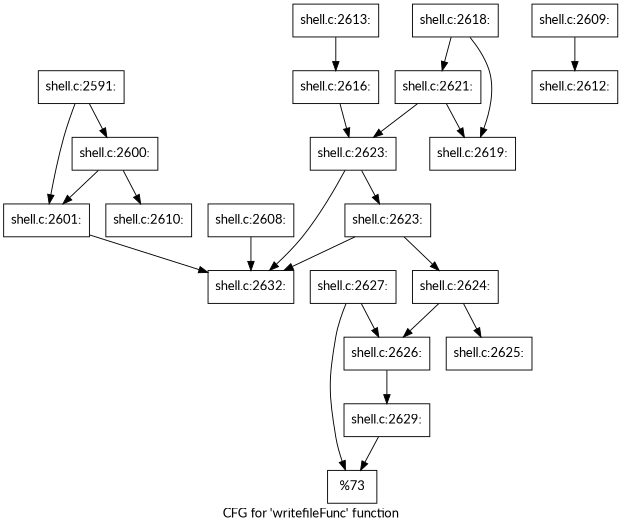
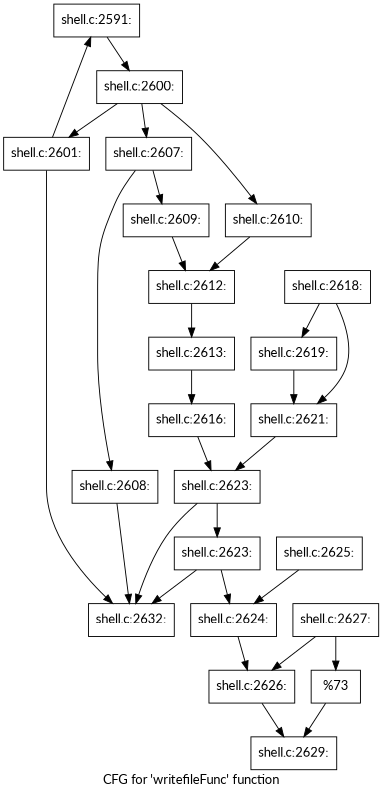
(453, 116) -> (294, 382)
(61, 149) -> (70, 92)
none -> (149, 154)
none -> (233, 251)
none -> (192, 316)
(470, 316) -> (280, 584)
(372, 450) -> (317, 716)
